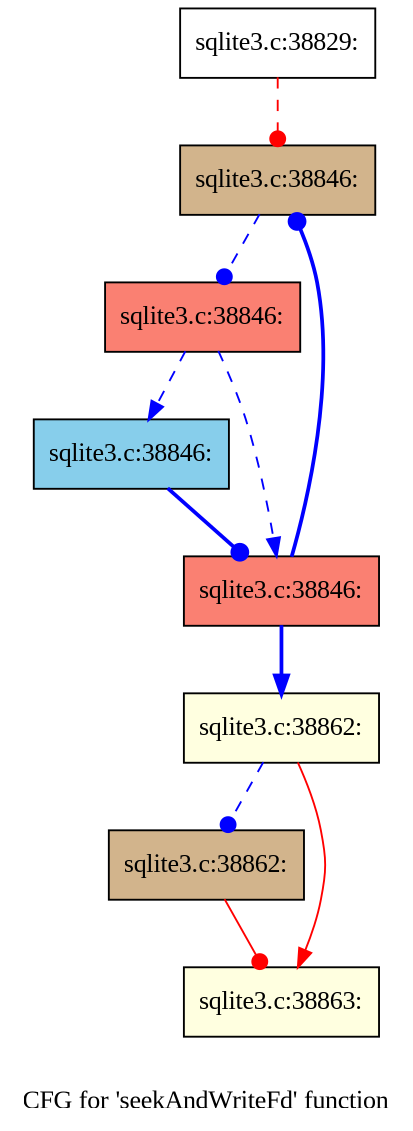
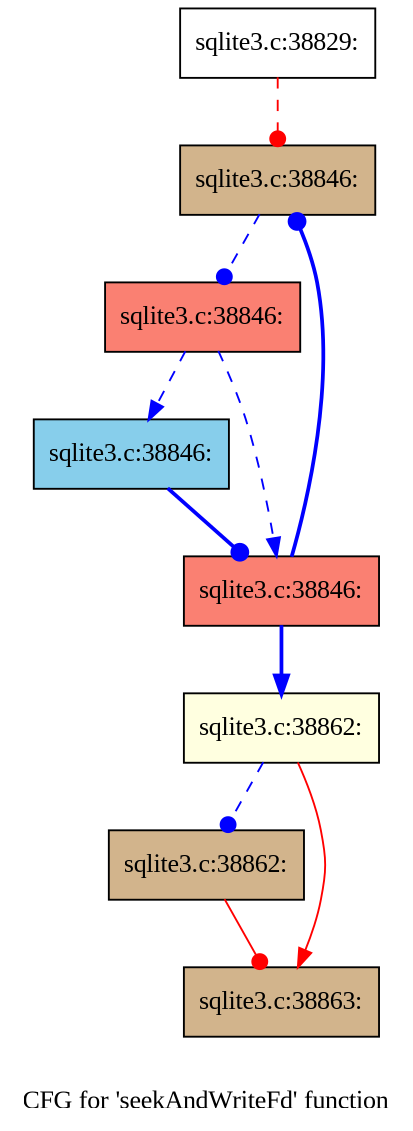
(281, 1002) -> (281, 1002)
